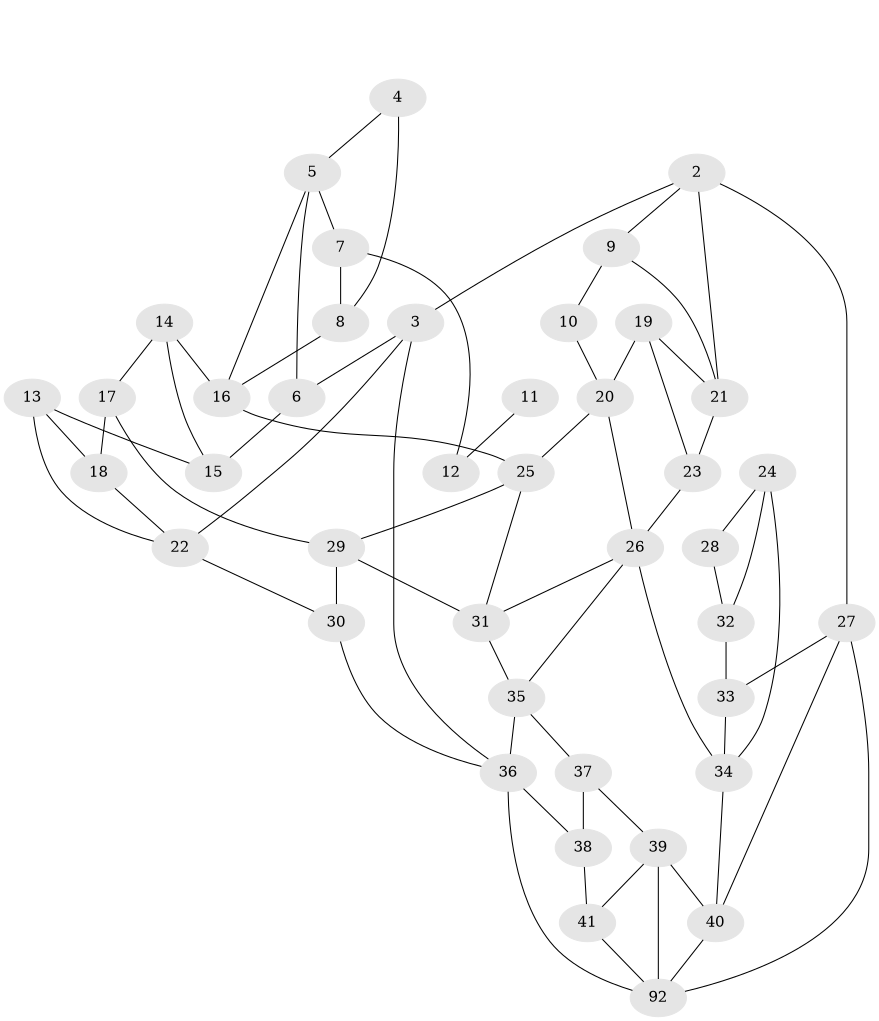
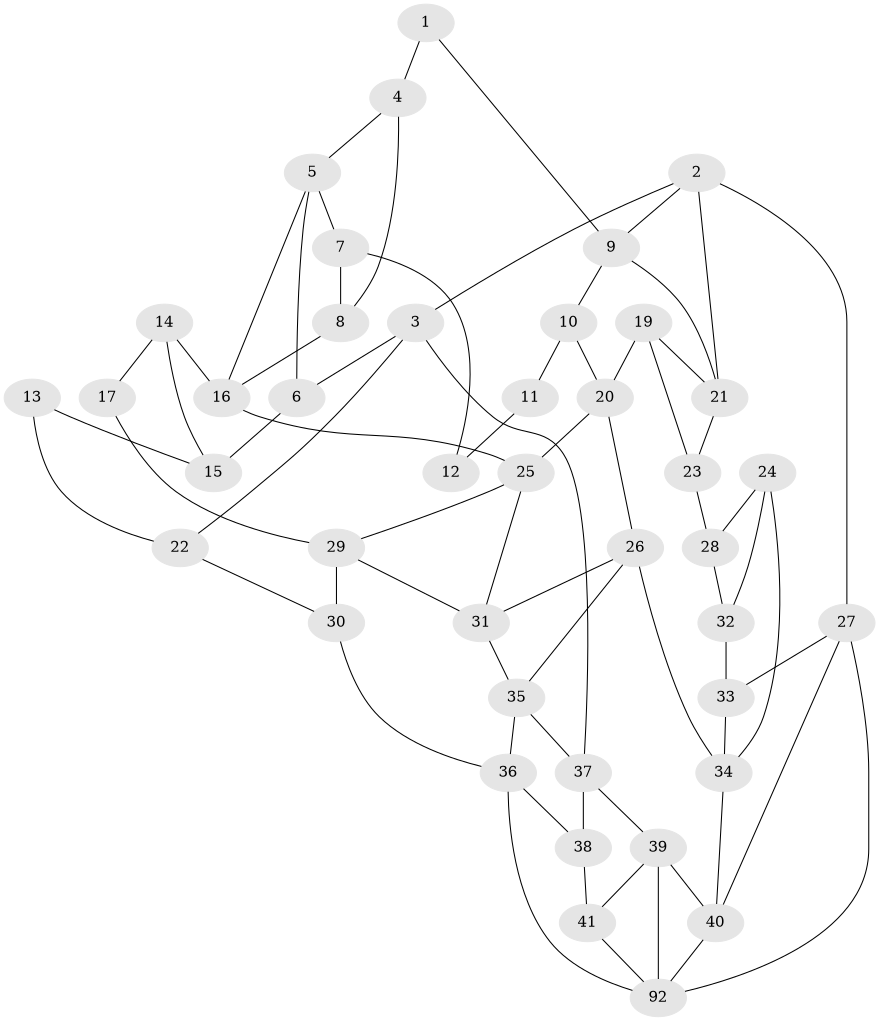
none -> (426, 23)
none -> (549, 360)
(99, 473) -> none
(664, 510) -> (702, 510)
(394, 568) -> (580, 511)
